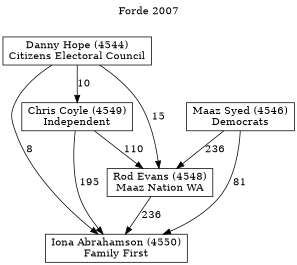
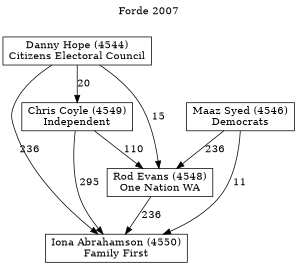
(84, 84) -> (84, 84)
(30, 150) -> (30, 150)
(90, 183) -> (90, 183)
(160, 183) -> (160, 183)
(240, 183) -> (240, 183)
